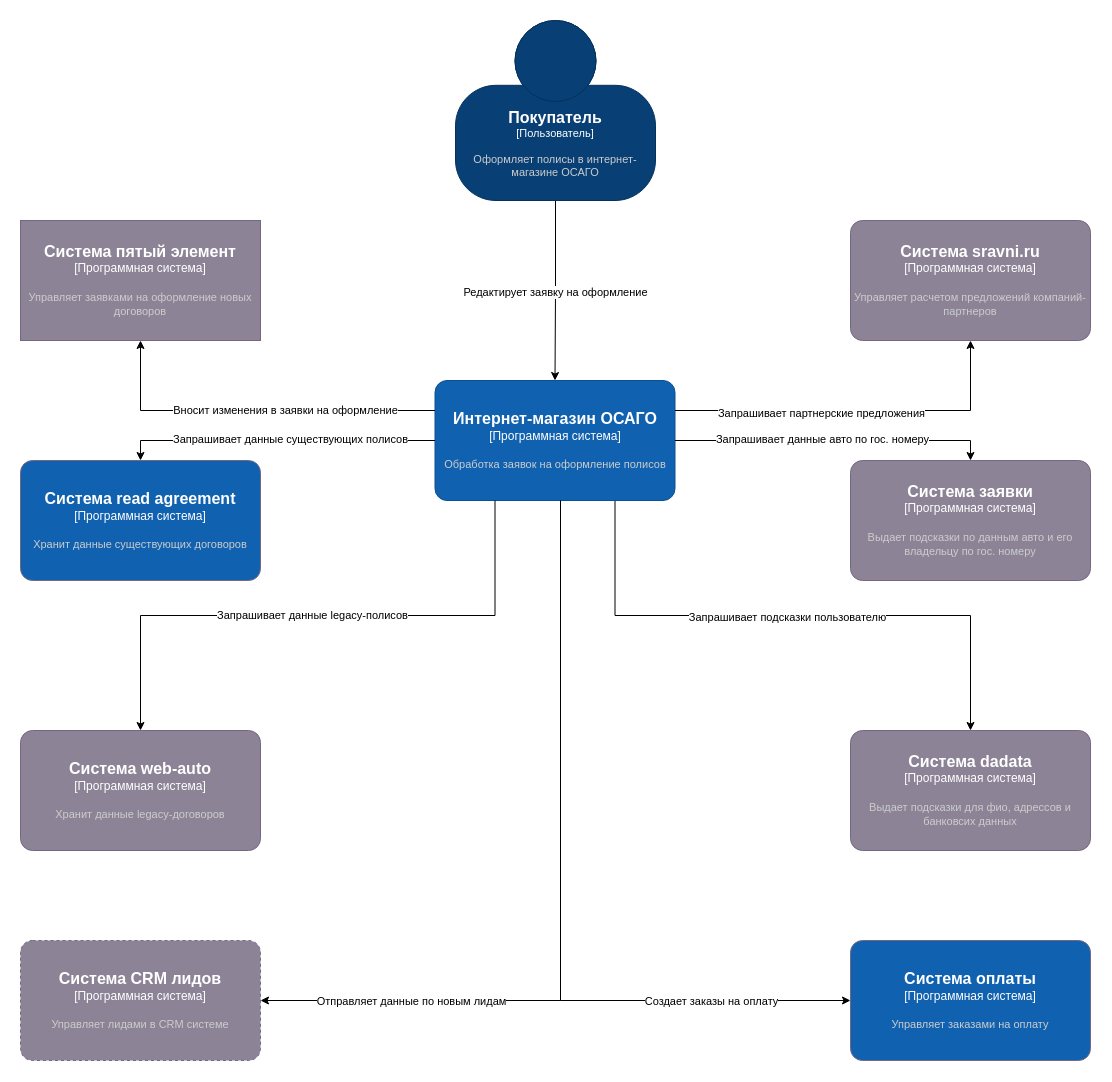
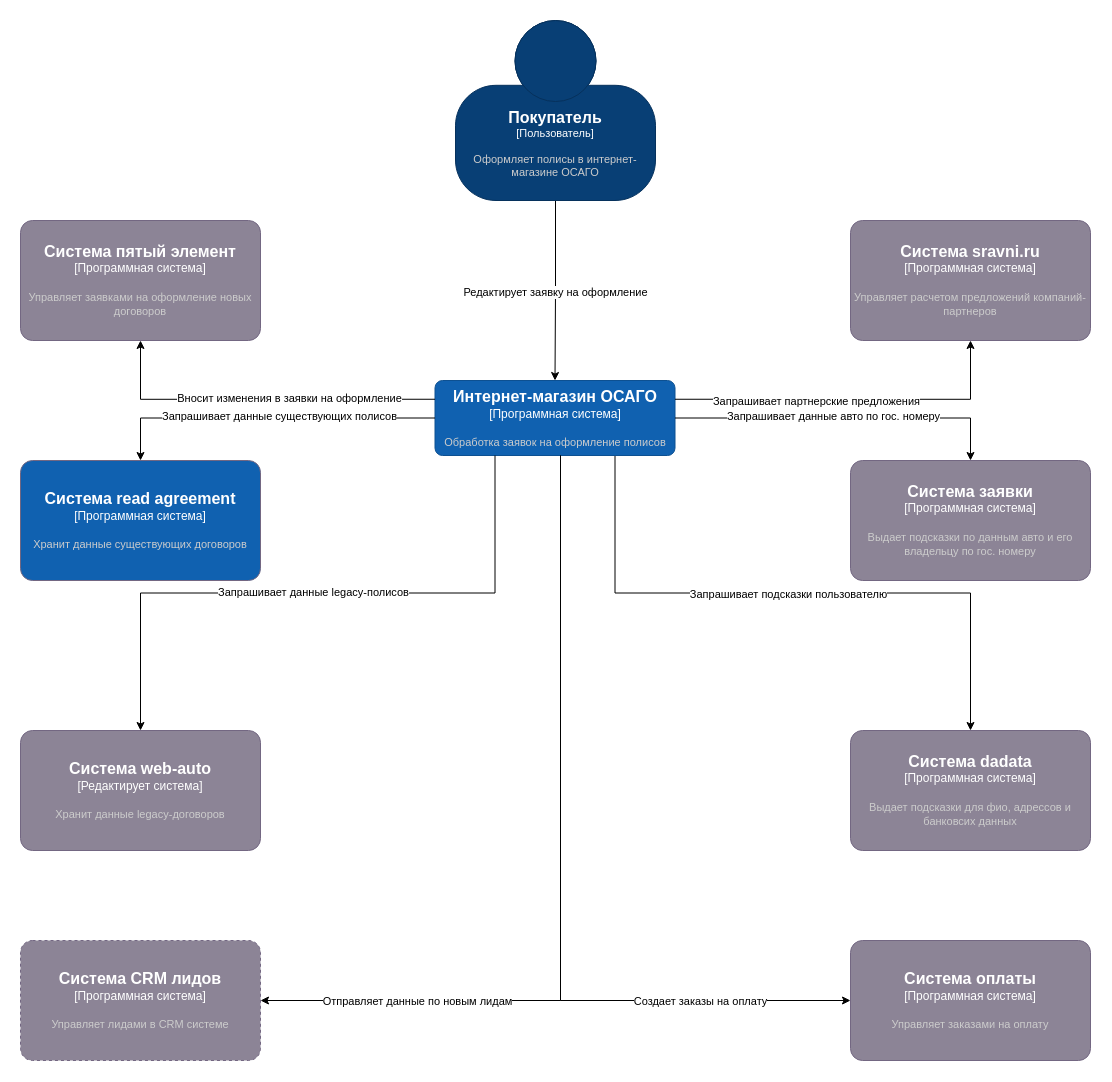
(141, 281) -> (141, 281)
(555, 441) -> (555, 418)
(141, 791) -> (141, 791)
(971, 1001) -> (971, 1001)
